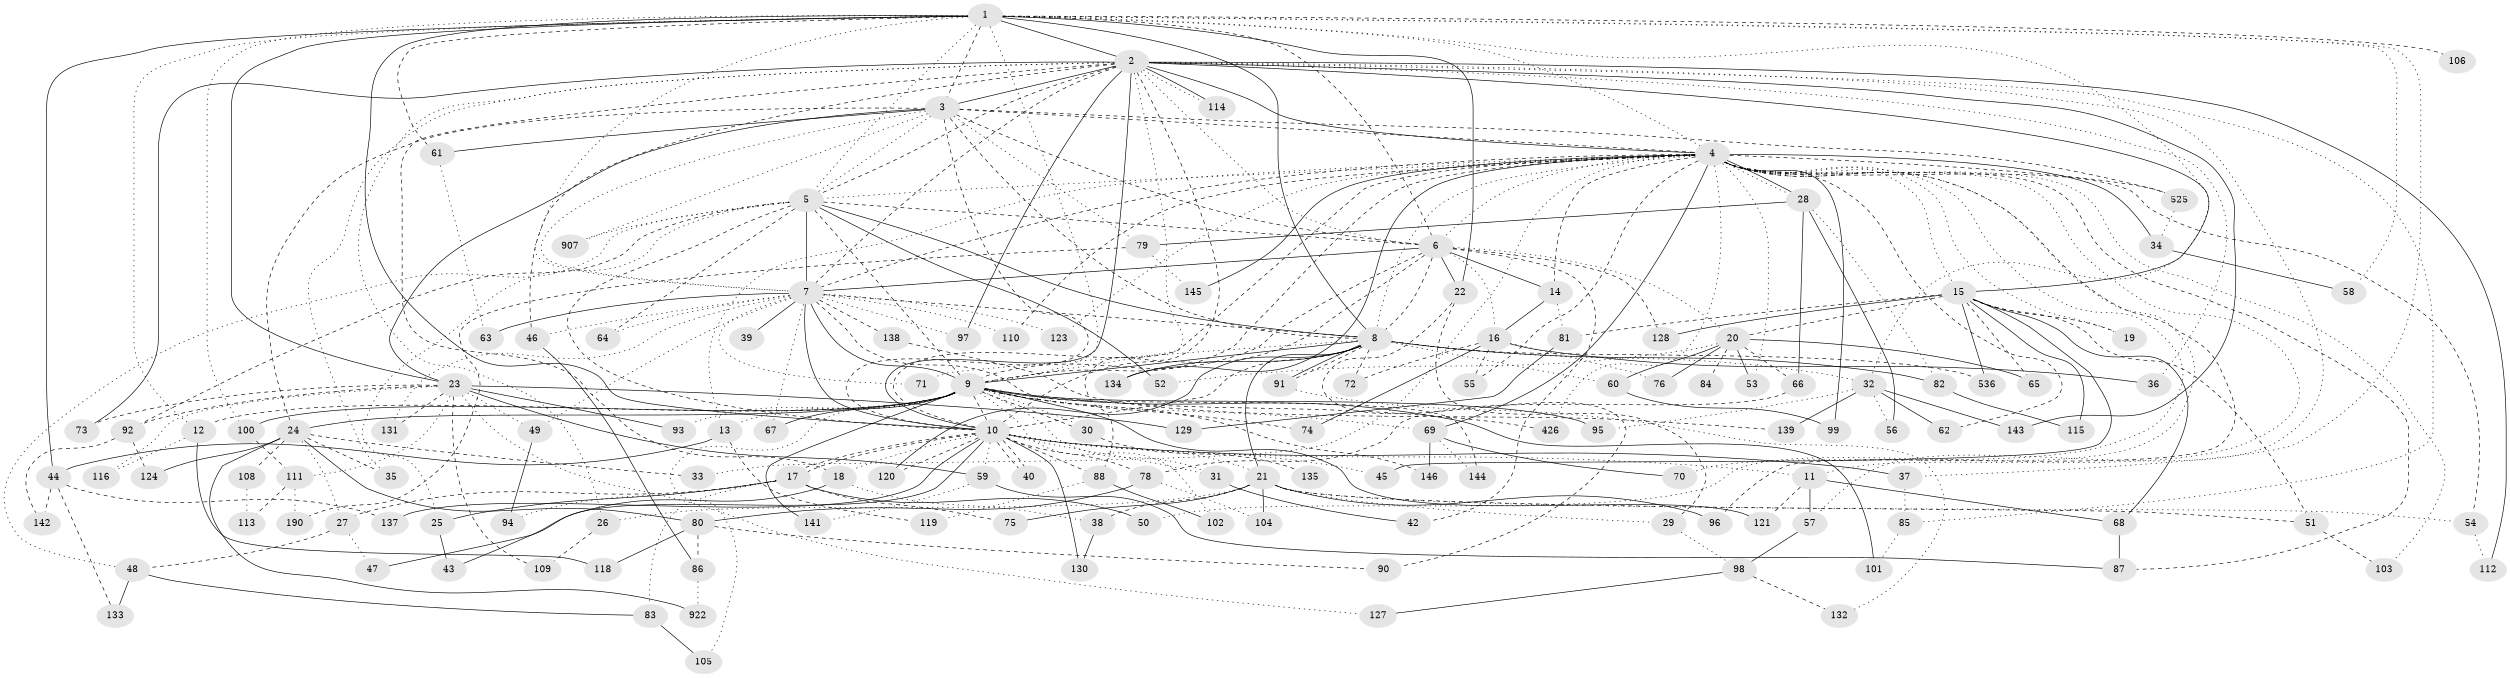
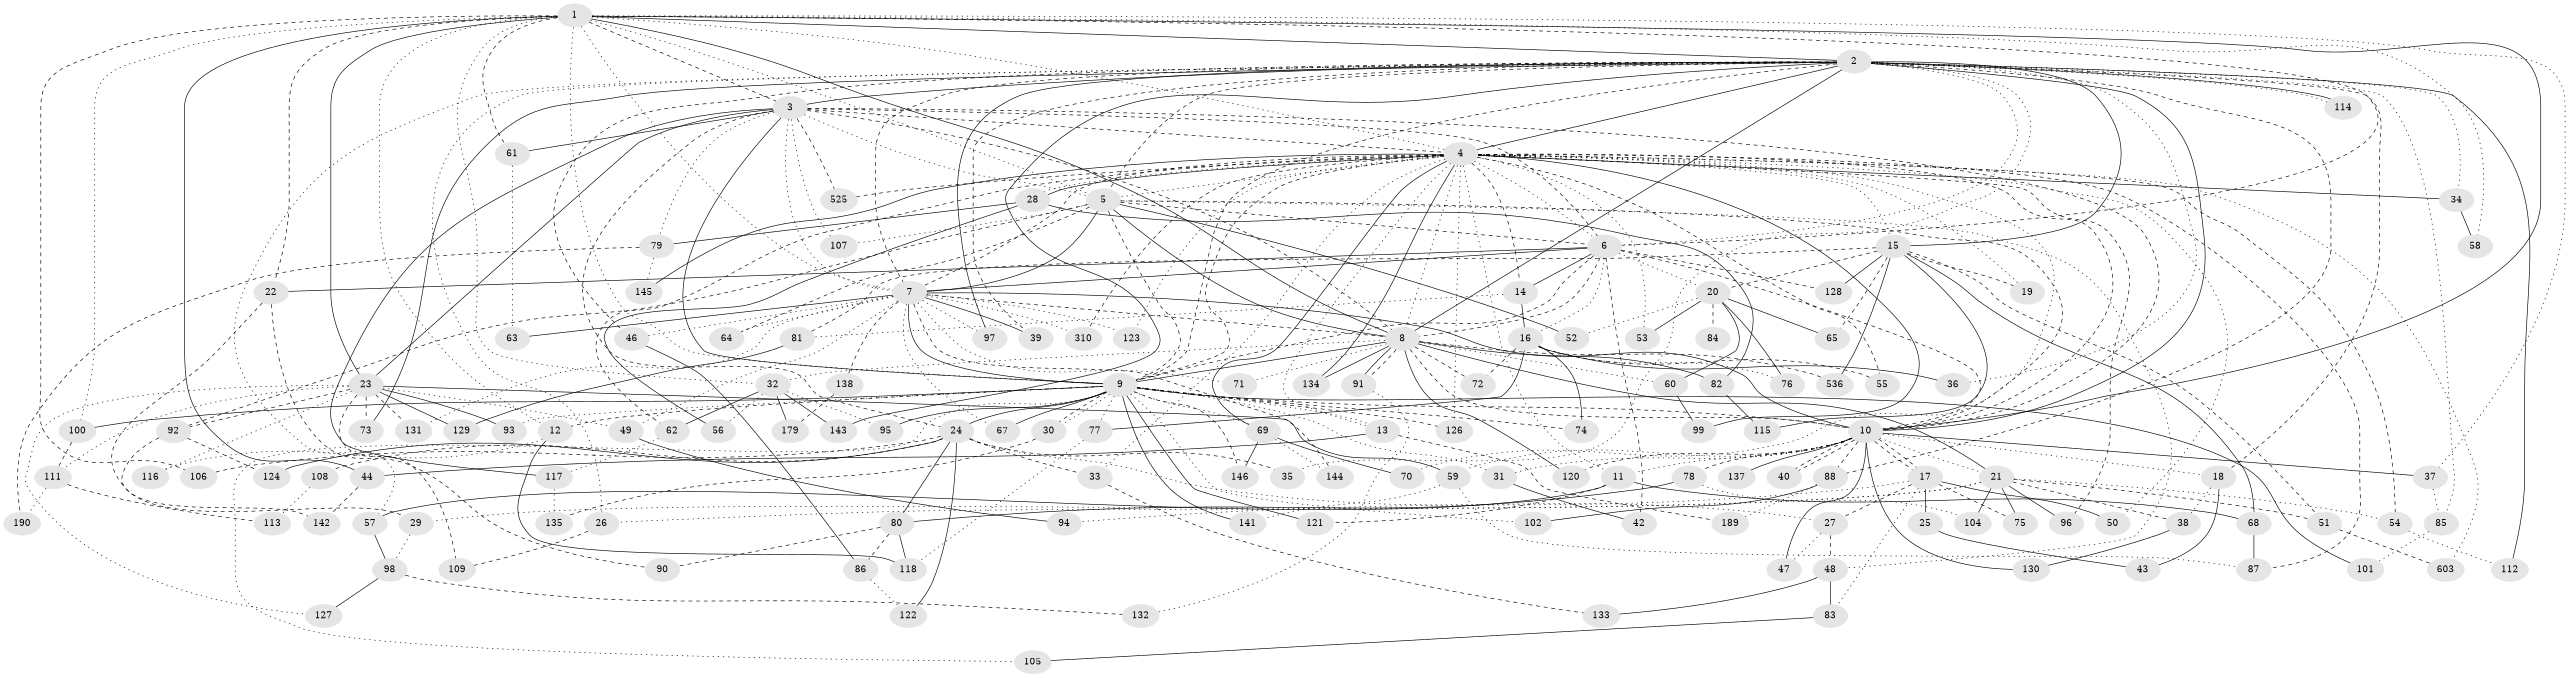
(1339, 54) -> (320, 52)
none -> (1247, 82)
none -> (1639, 194)
(2168, 223) -> (2204, 74)
(570, 246) -> (839, 246)
(1876, 290) -> (1452, 213)
(496, 295) -> none
(1171, 310) -> (1461, 118)
none -> (696, 336)
(1011, 339) -> (1084, 339)
(1798, 385) -> none
none -> (1095, 431)
(1551, 431) -> (1454, 431)
(1786, 431) -> (790, 431)
none -> (578, 455)
none -> (554, 477)
(1382, 477) -> none
(221, 501) -> none
(929, 524) -> (1730, 524)
(85, 547) -> (1341, 567)
(1542, 557) -> (1838, 556)
(2384, 570) -> (2446, 570)
(698, 616) -> (908, 616)
